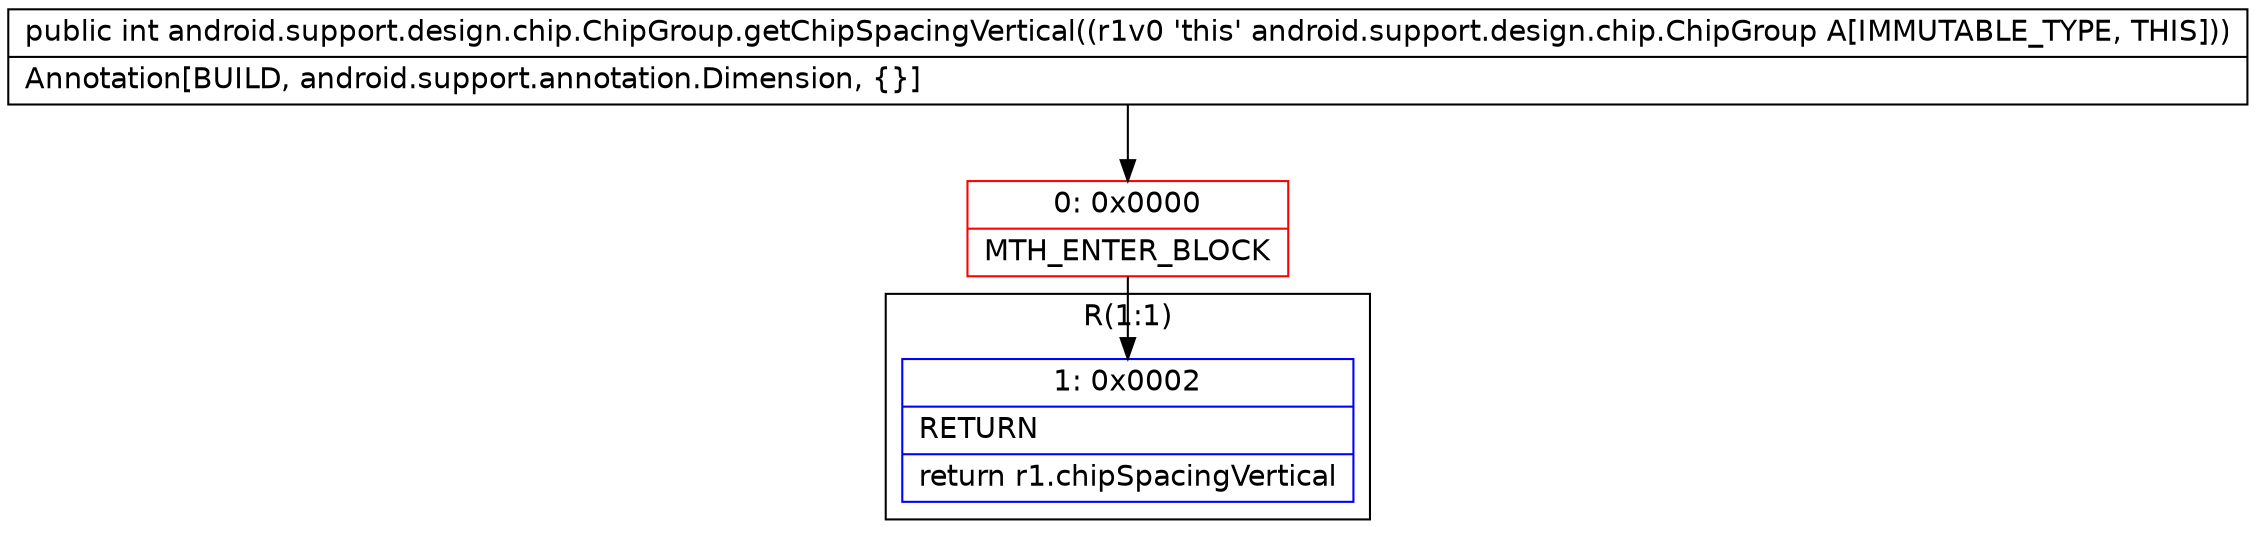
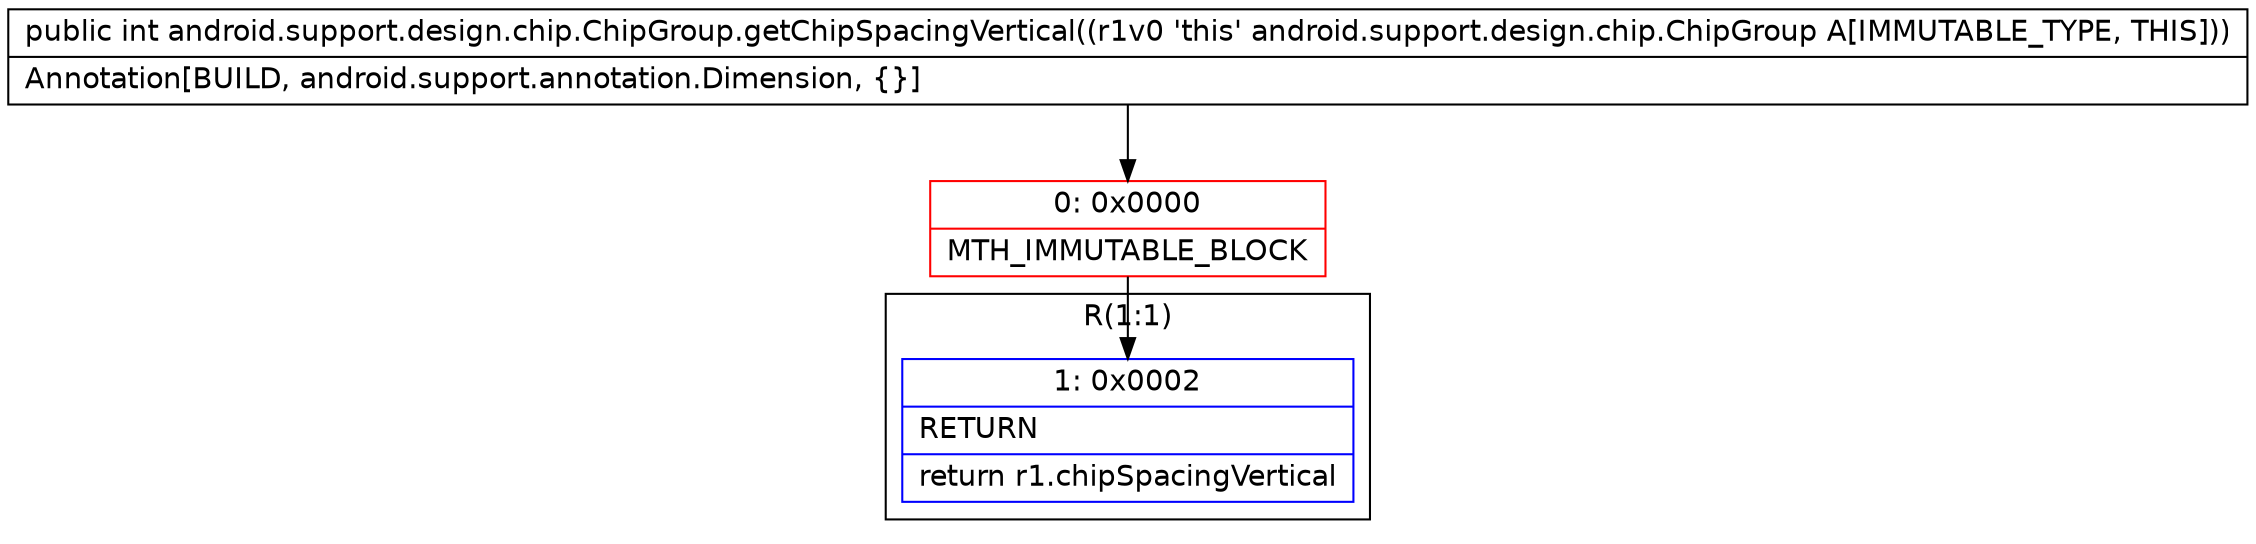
(1128, 251) -> (1128, 251)
